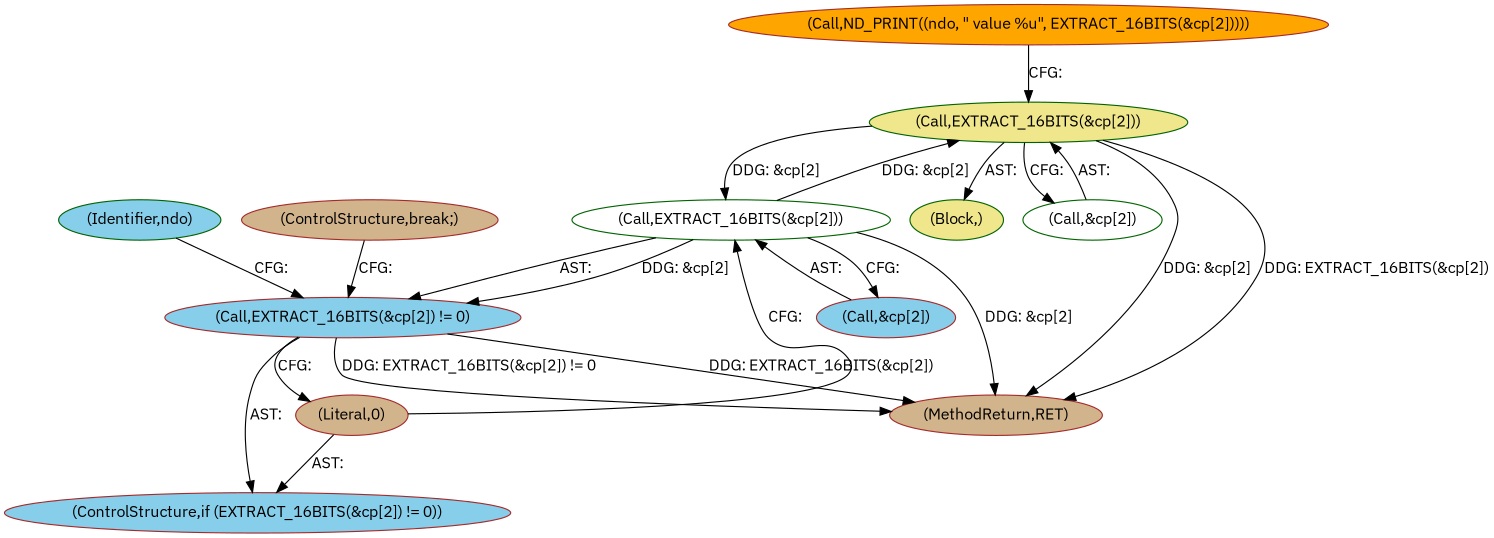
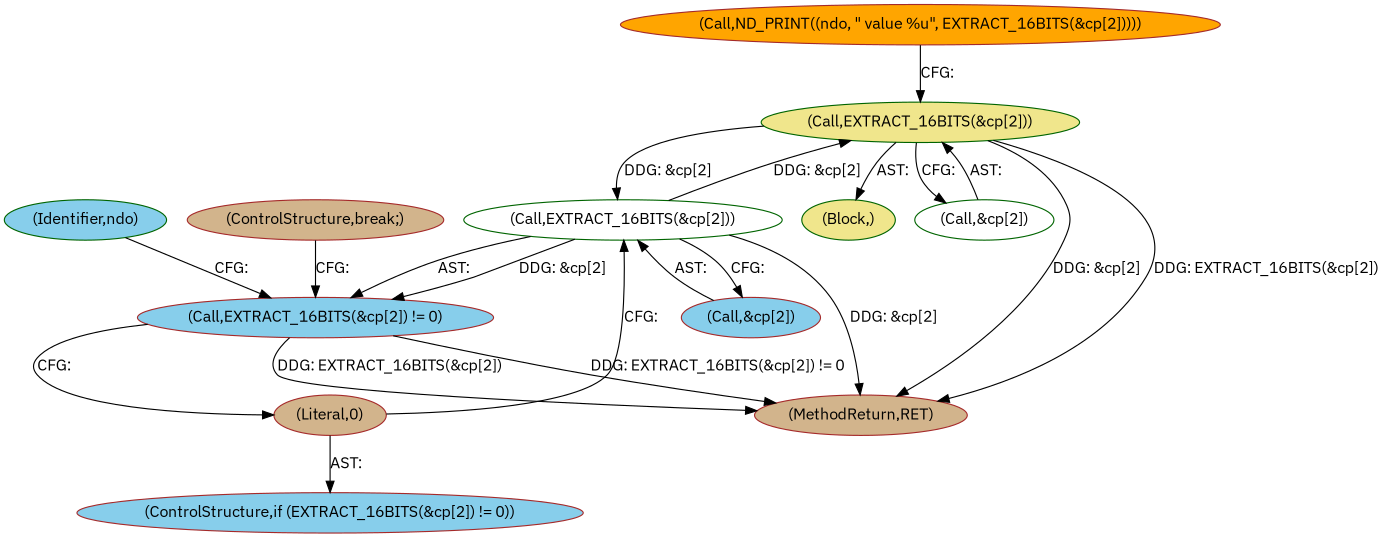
(249, 399) -> none
